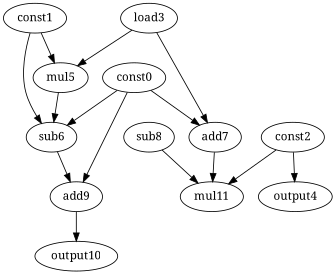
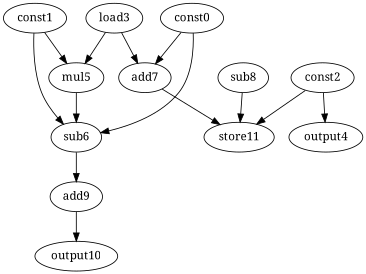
(107, 133) -> none
(212, 197) -> (239, 137)
